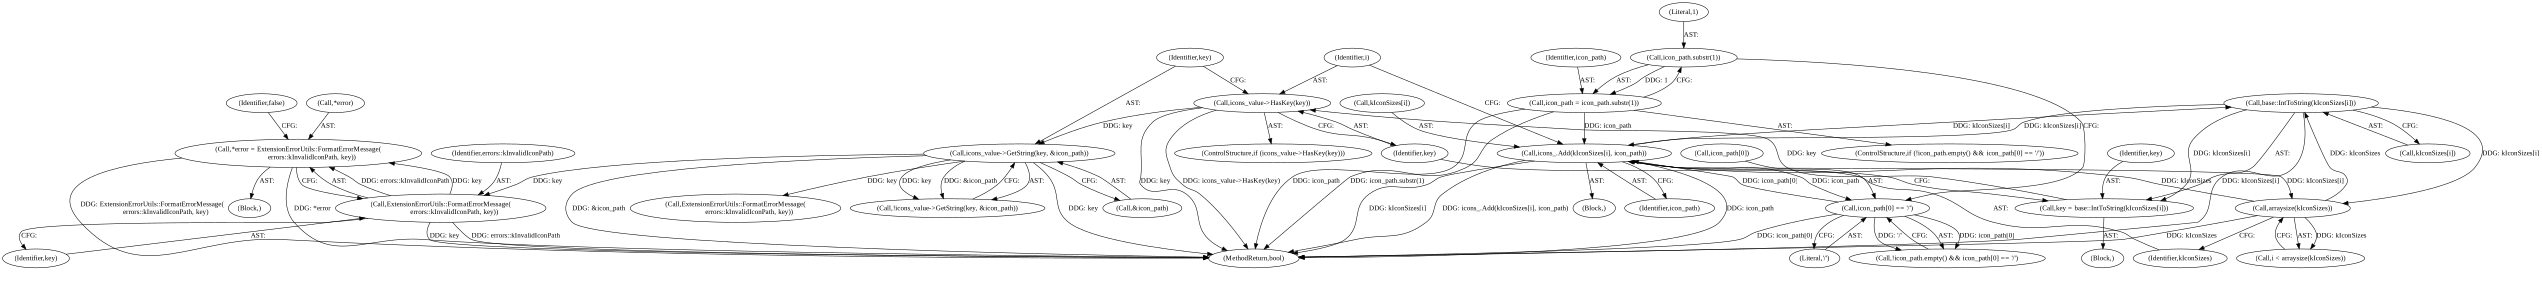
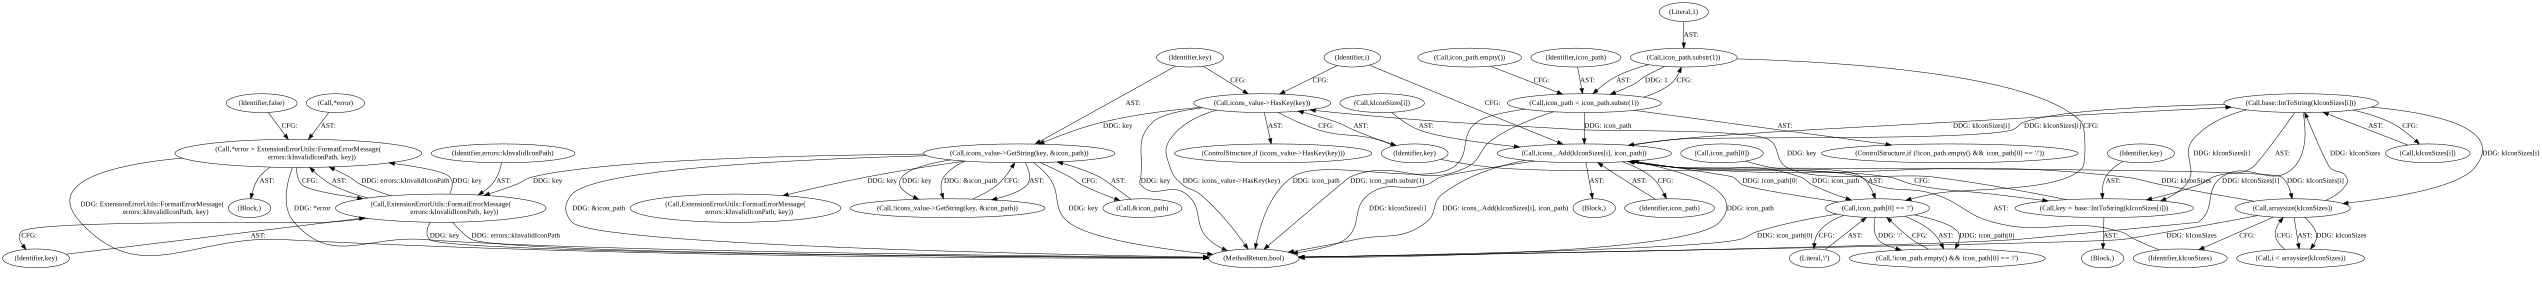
none -> (1470, 58)
(1321, 80) -> (1321, 80)
